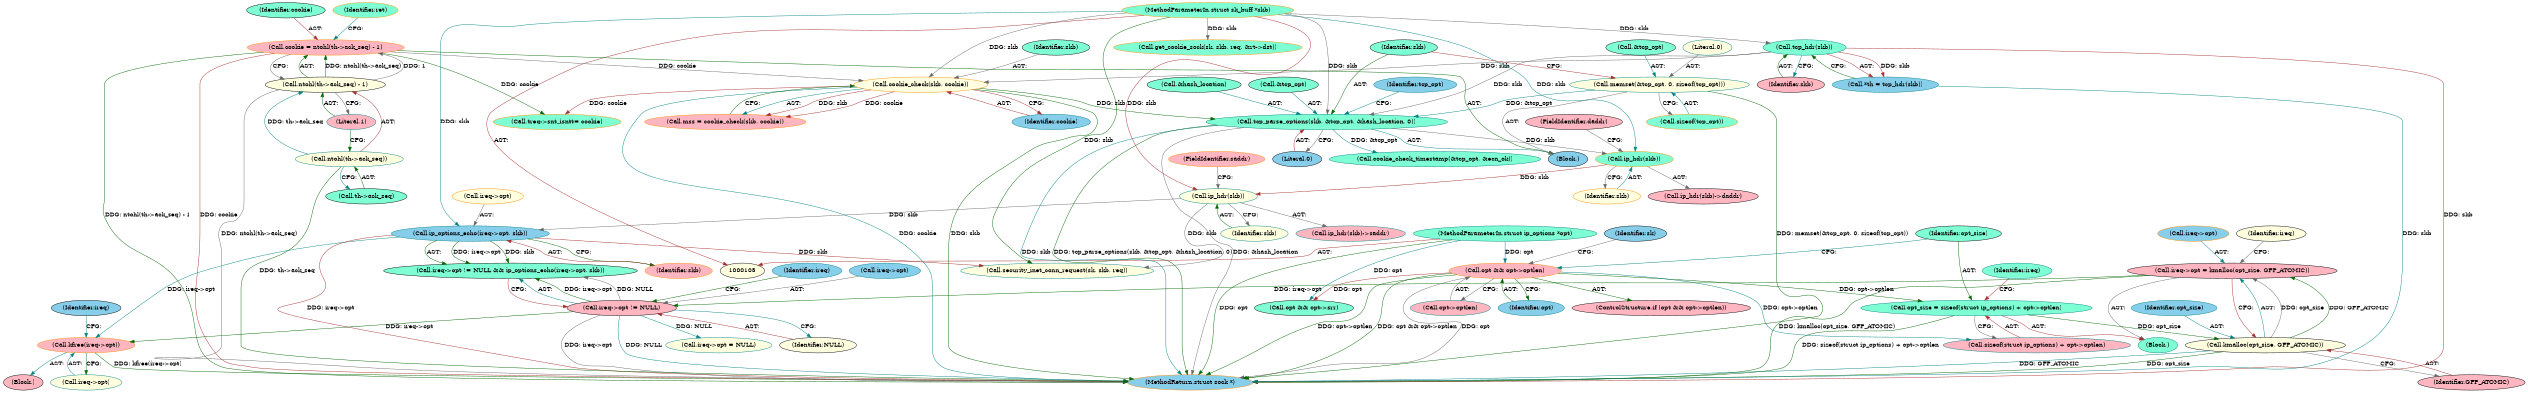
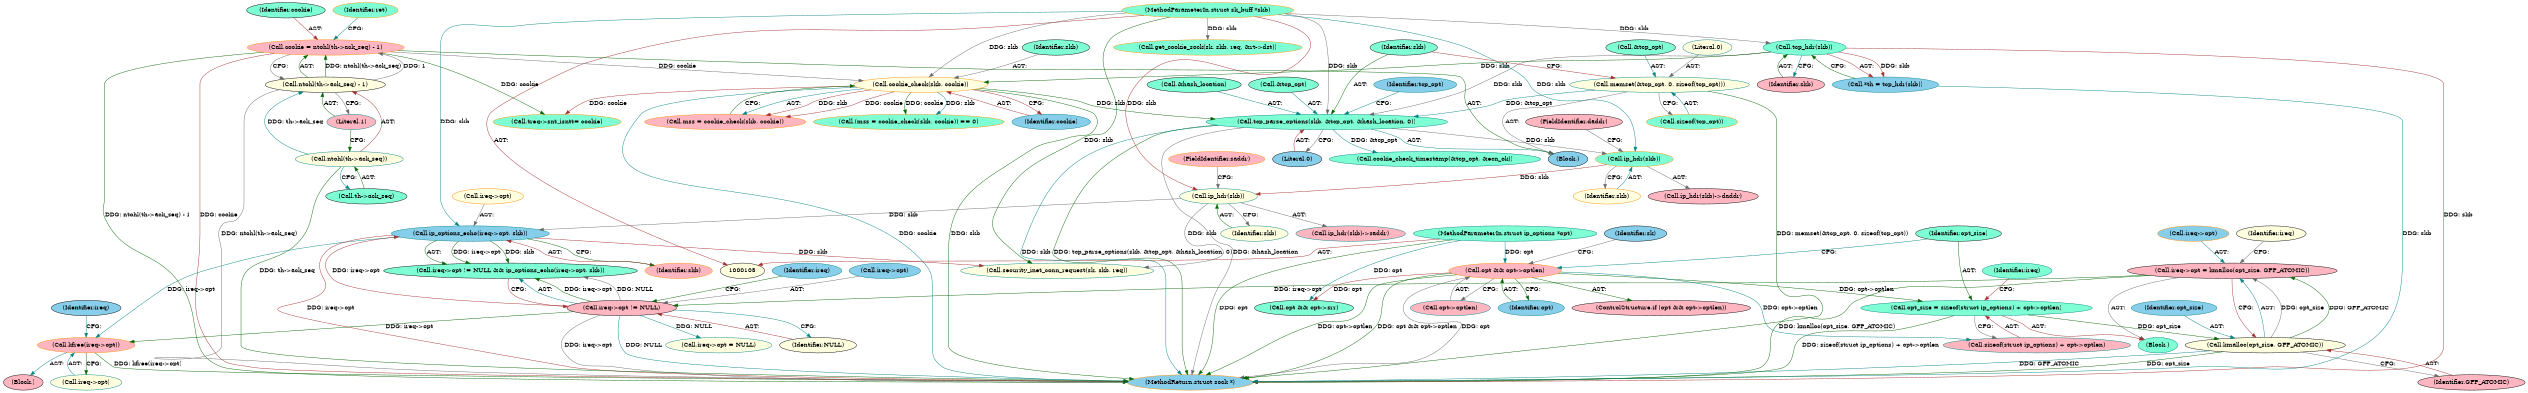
(1380, 68) -> (1380, 68)
none -> (909, 122)
none -> (403, 295)
